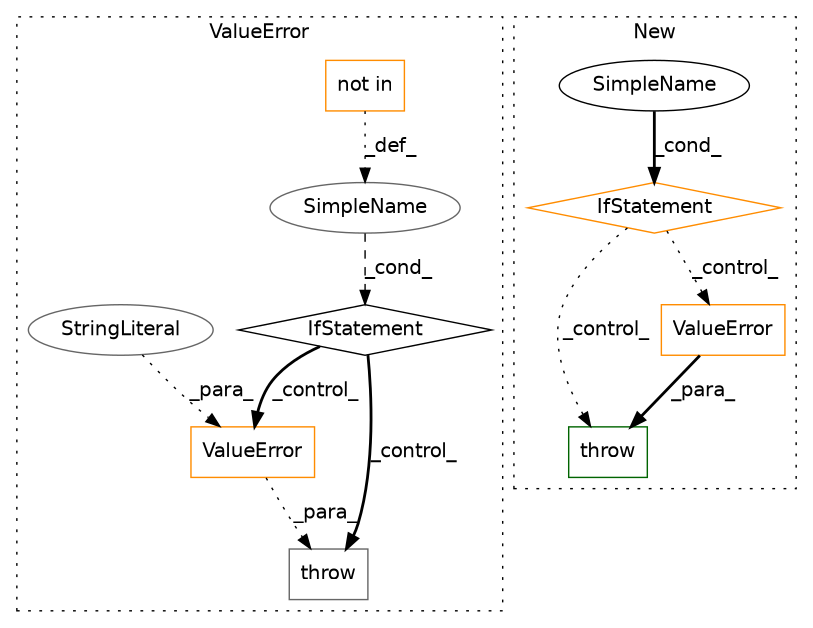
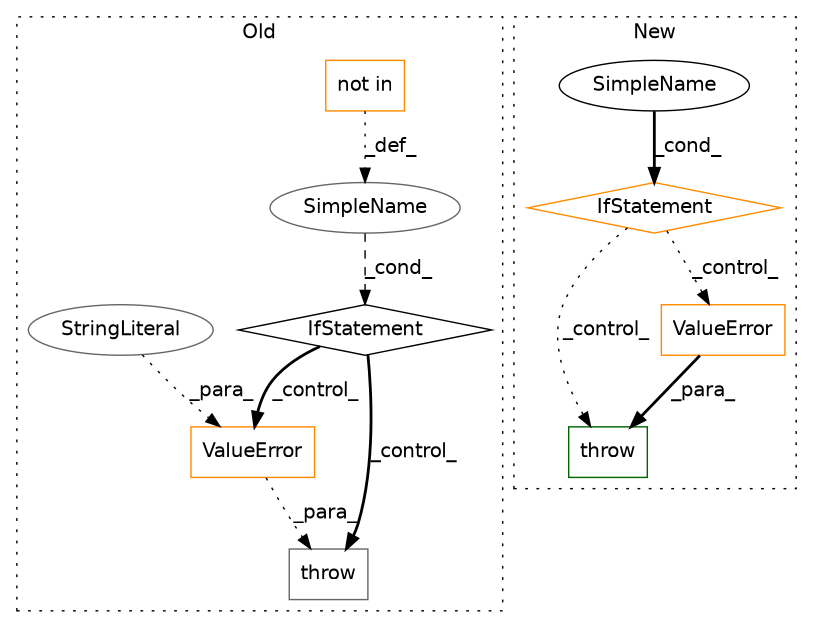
(260, 33) -> (260, 33)
